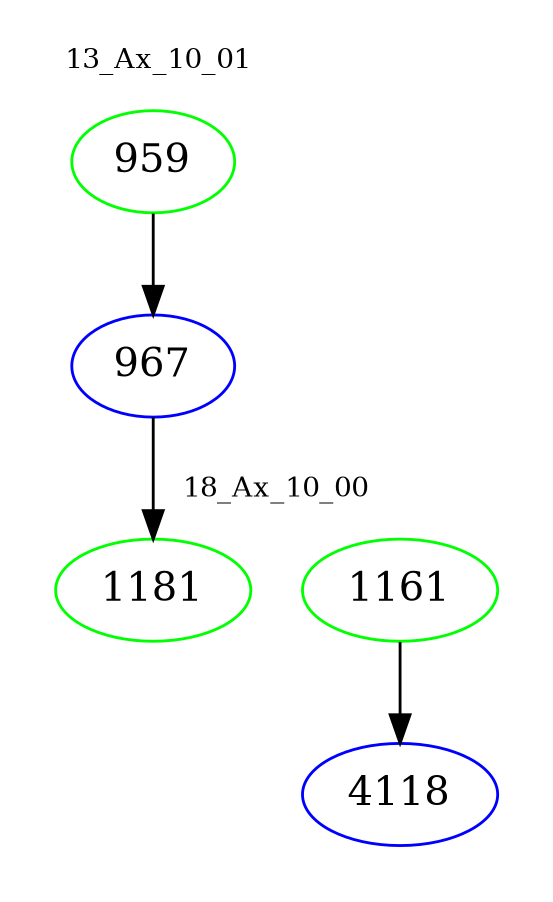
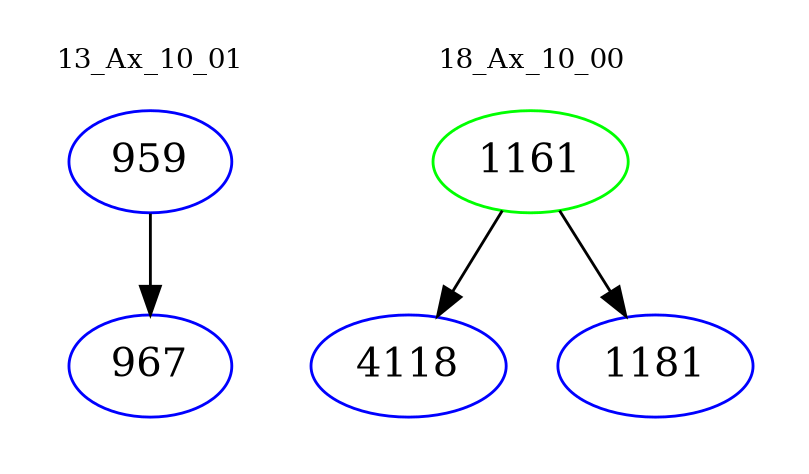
(153, 162) -> (150, 162)
(153, 480) -> (585, 251)
(153, 590) -> (655, 366)
